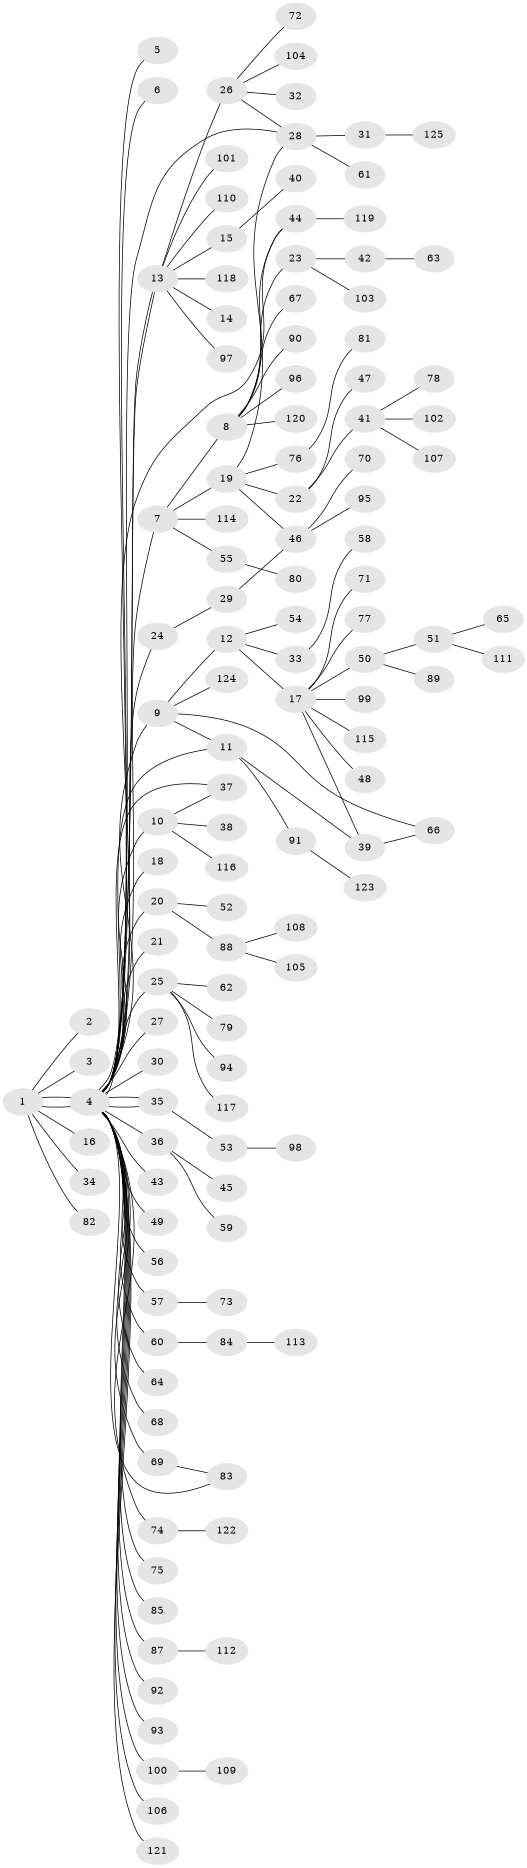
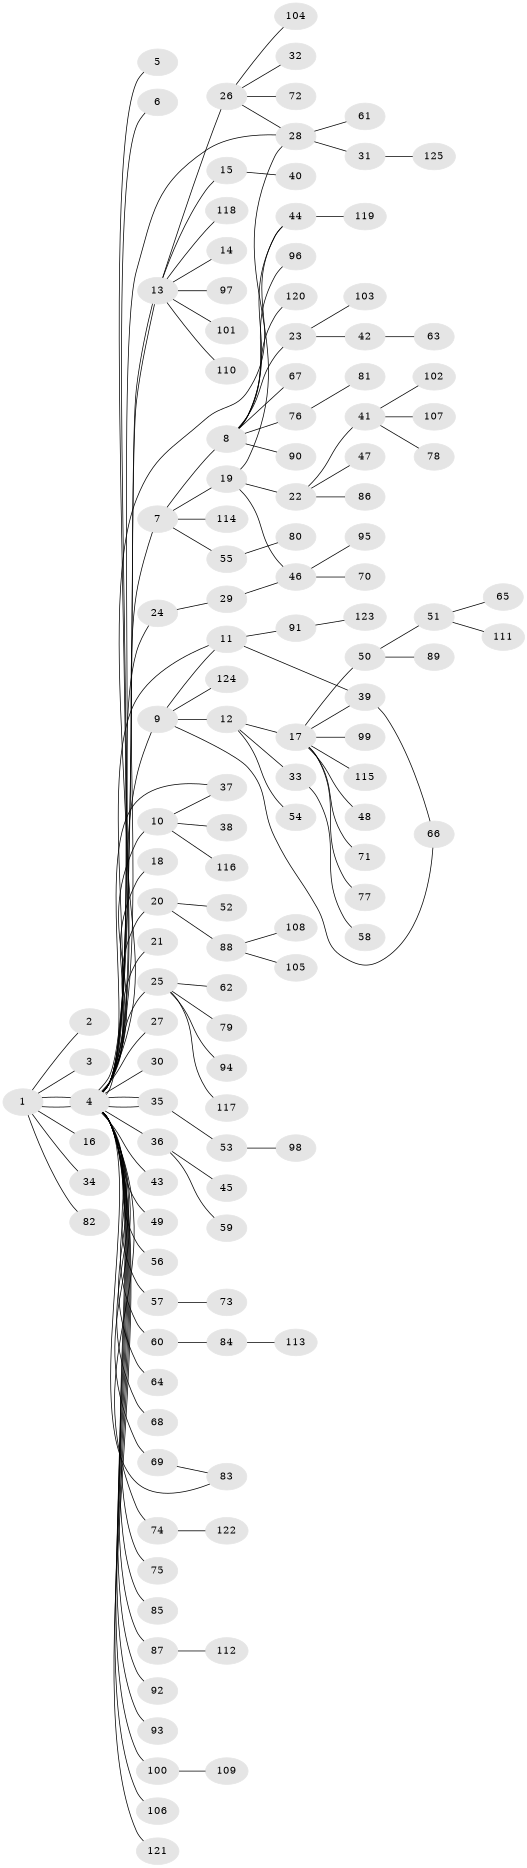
(261, 469) -> (265, 427)
none -> (365, 497)
